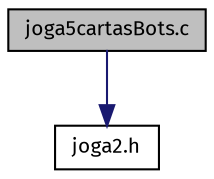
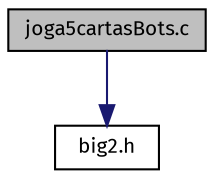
(107, 148) -> (107, 148)
